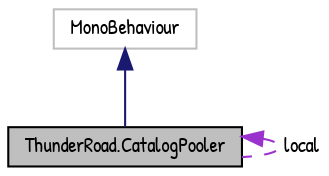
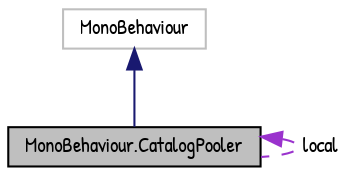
(125, 147) -> (134, 147)
